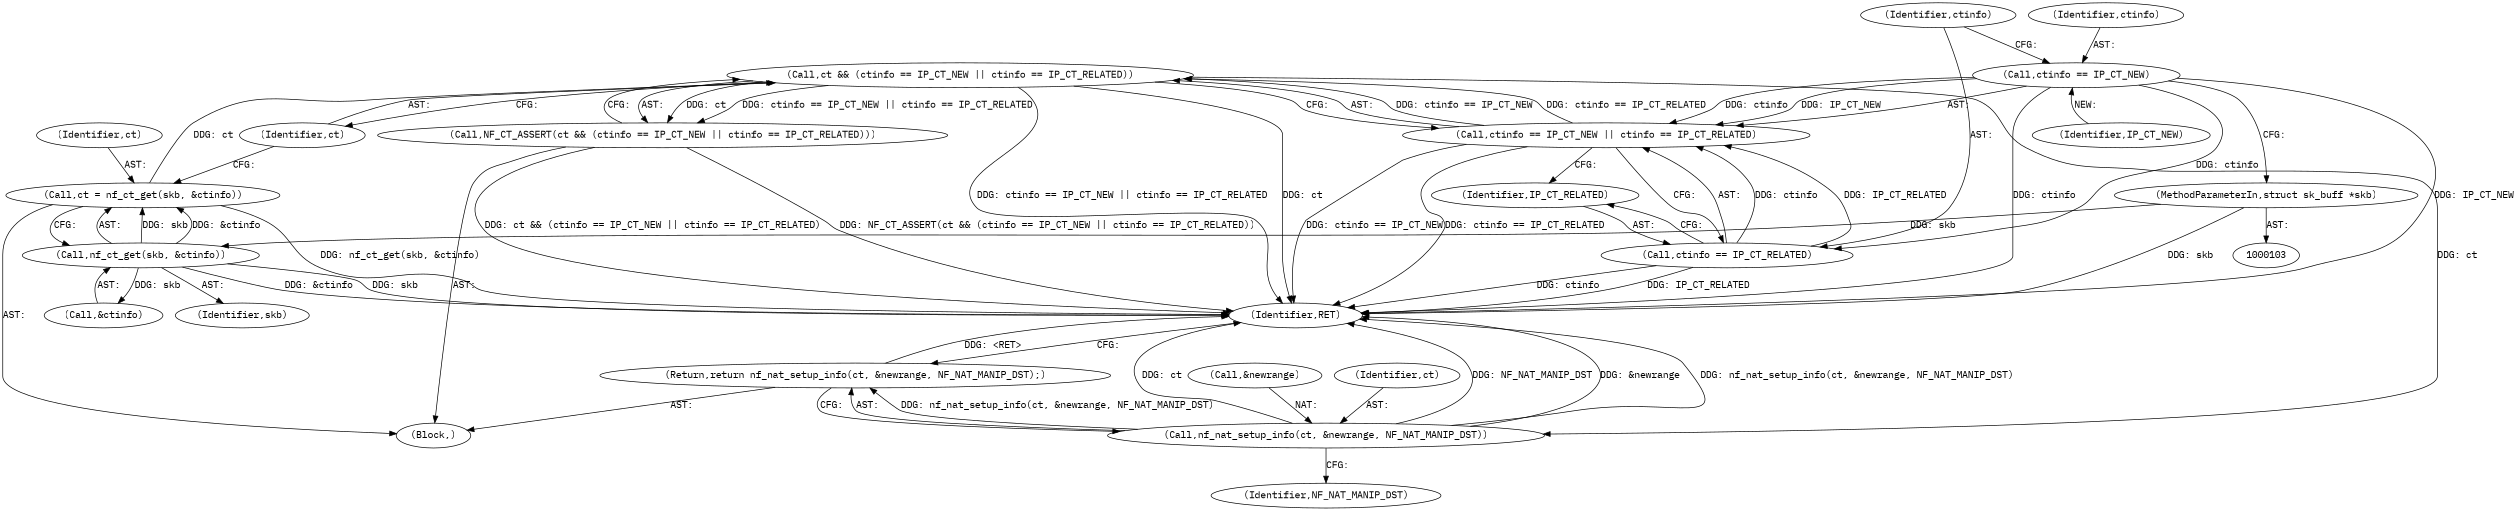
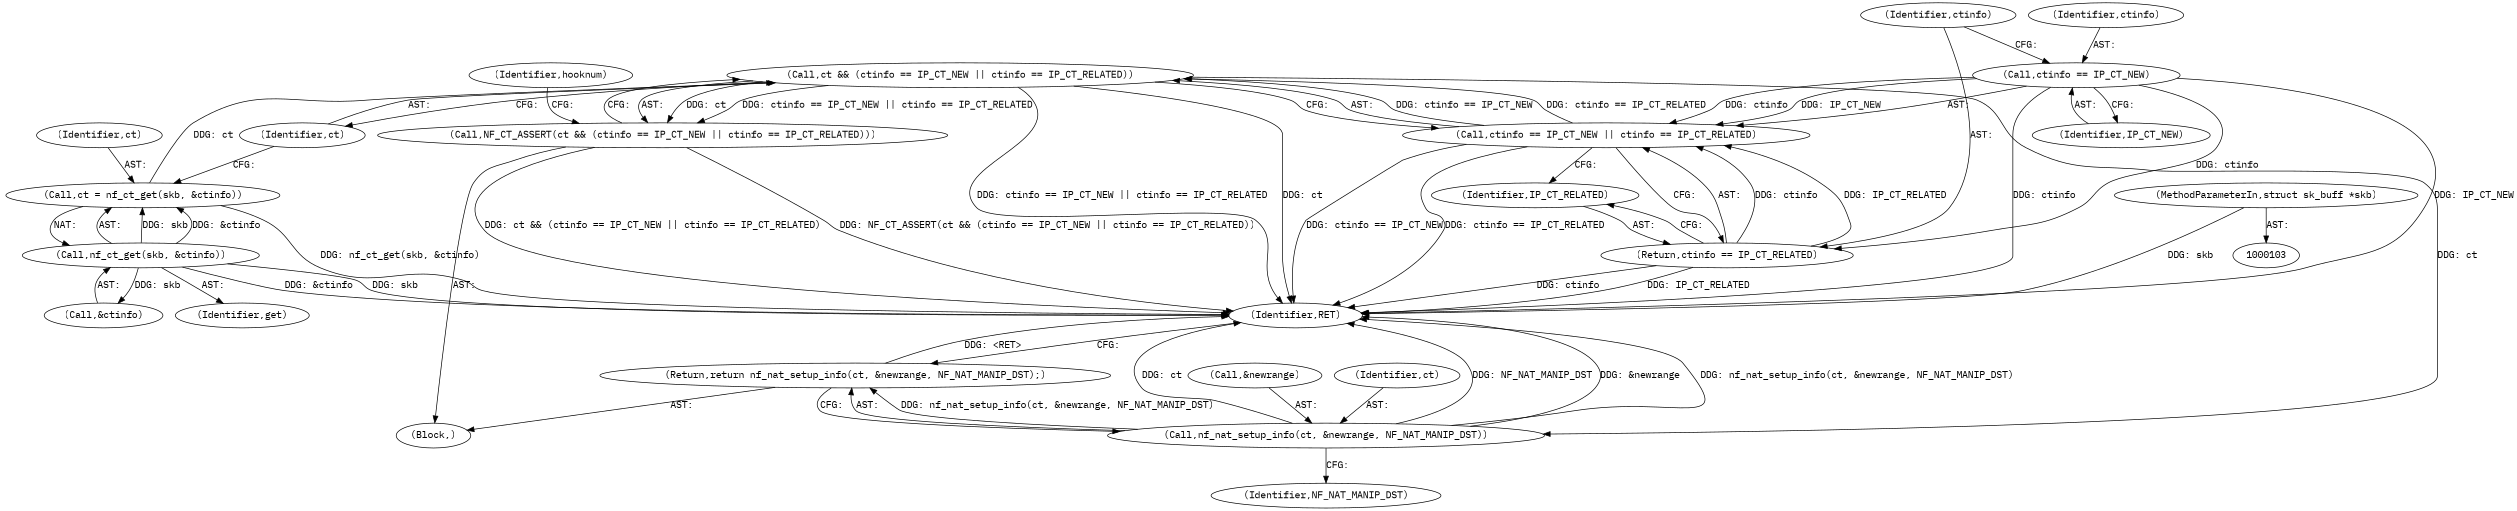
none -> (551, 75)
(2242, 103) -> (2106, 100)
(2089, 105) -> (2089, 105)
(68, 225) -> (68, 225)
(1195, 235) -> none
(1727, 255) -> (1727, 255)
(242, 315) -> (242, 315)
(1309, 406) -> (1309, 406)
(94, 410) -> none
